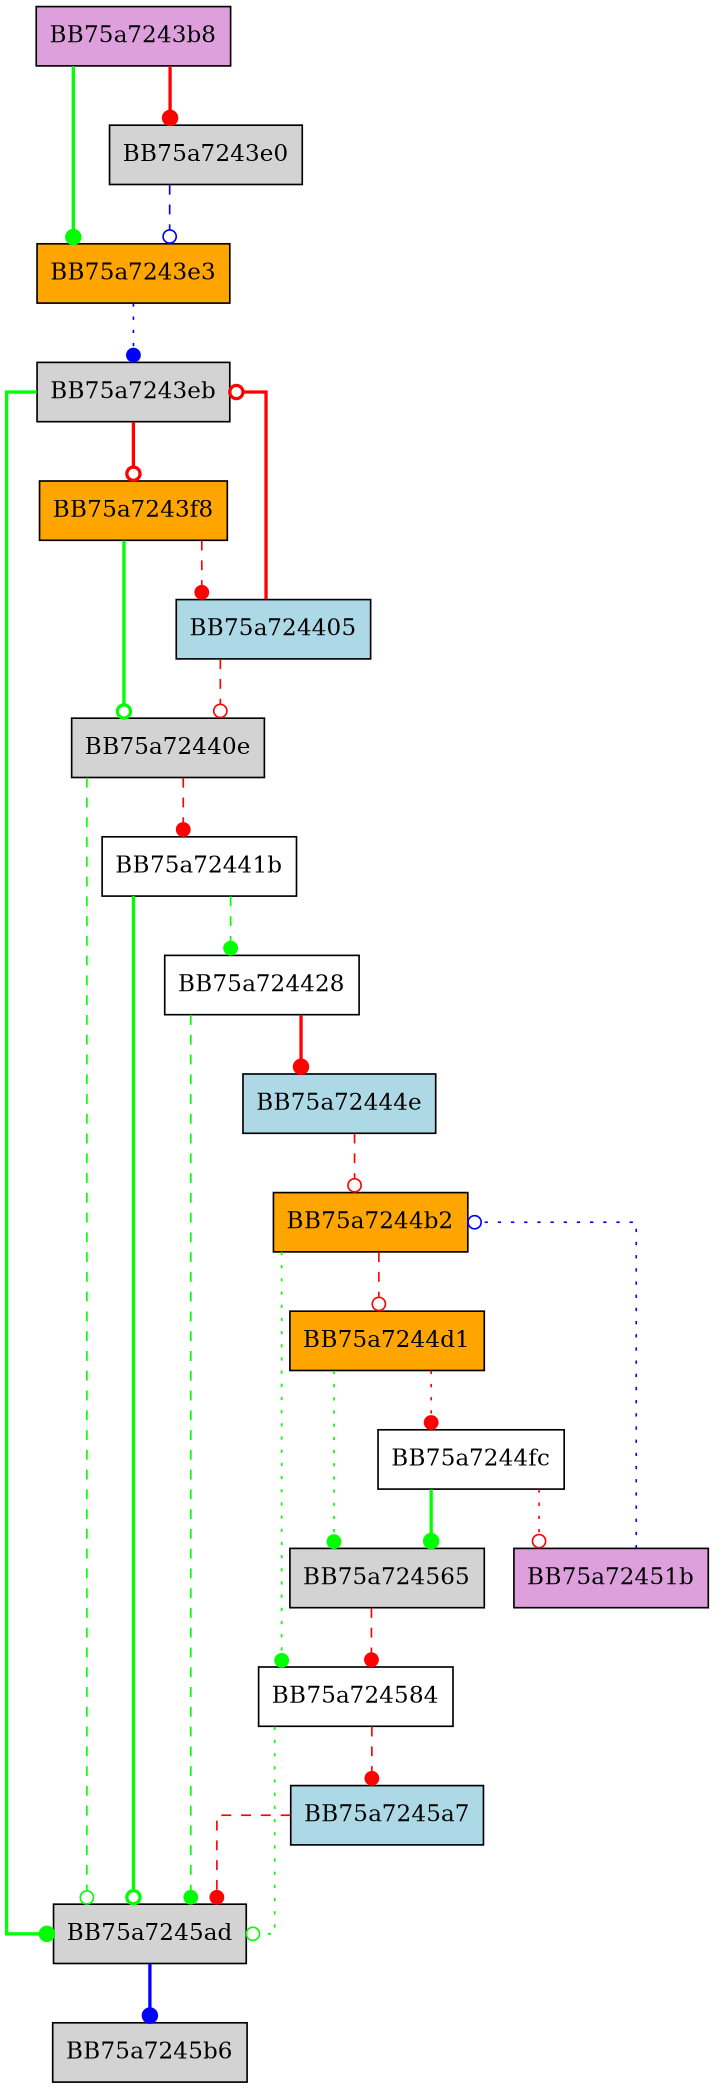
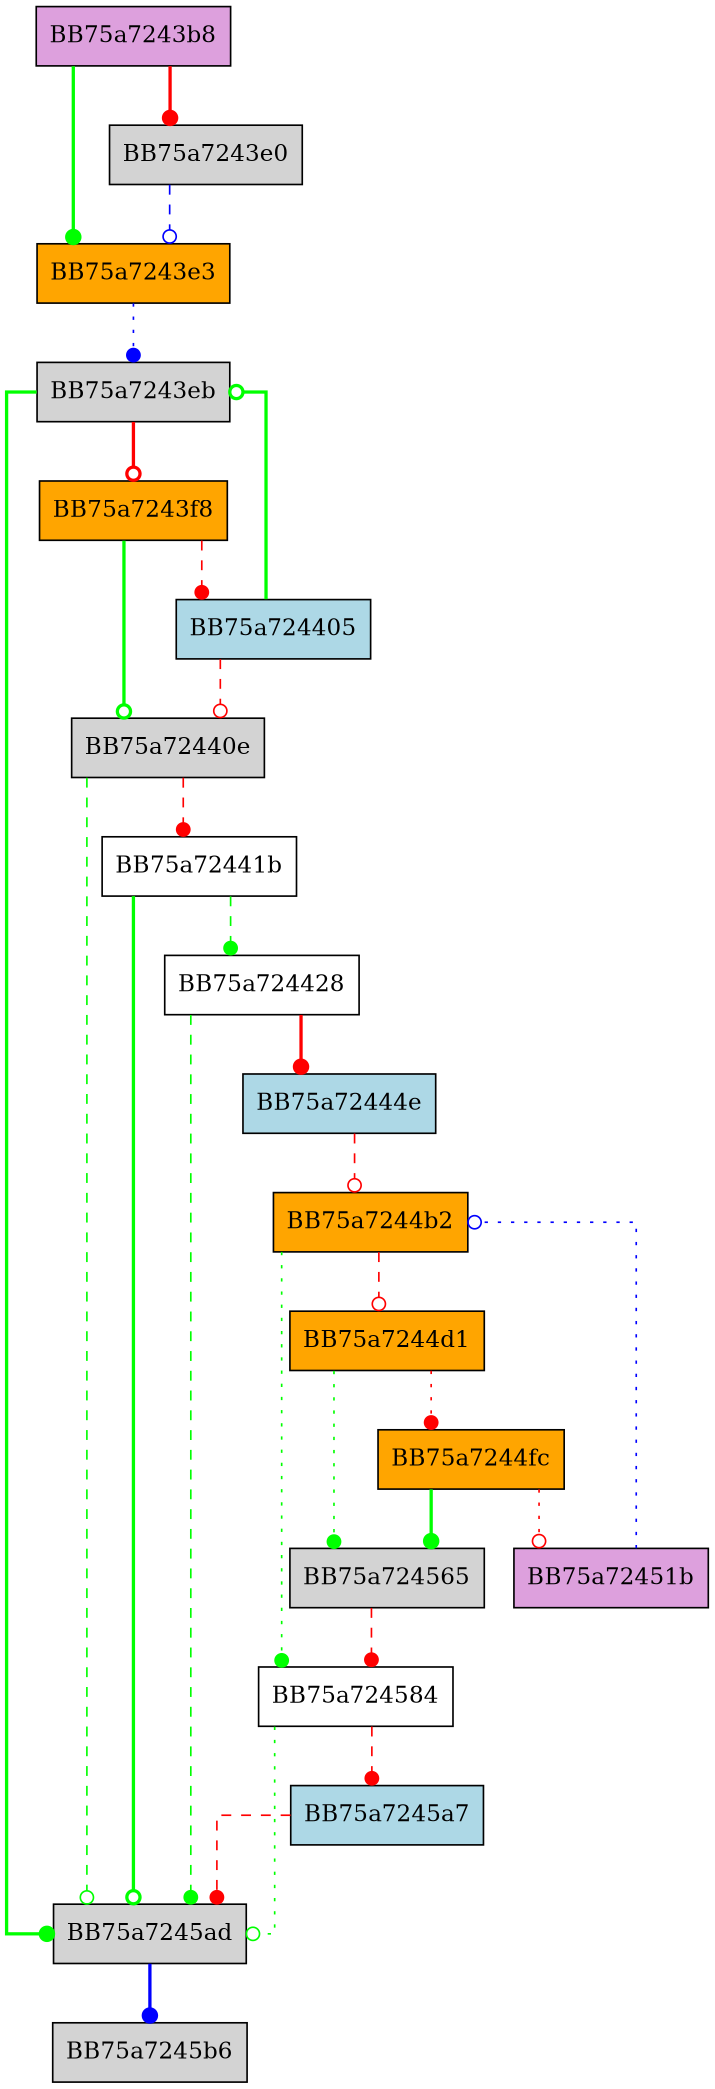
(266, 484) -> (266, 484)
(471, 1459) -> (471, 1459)
